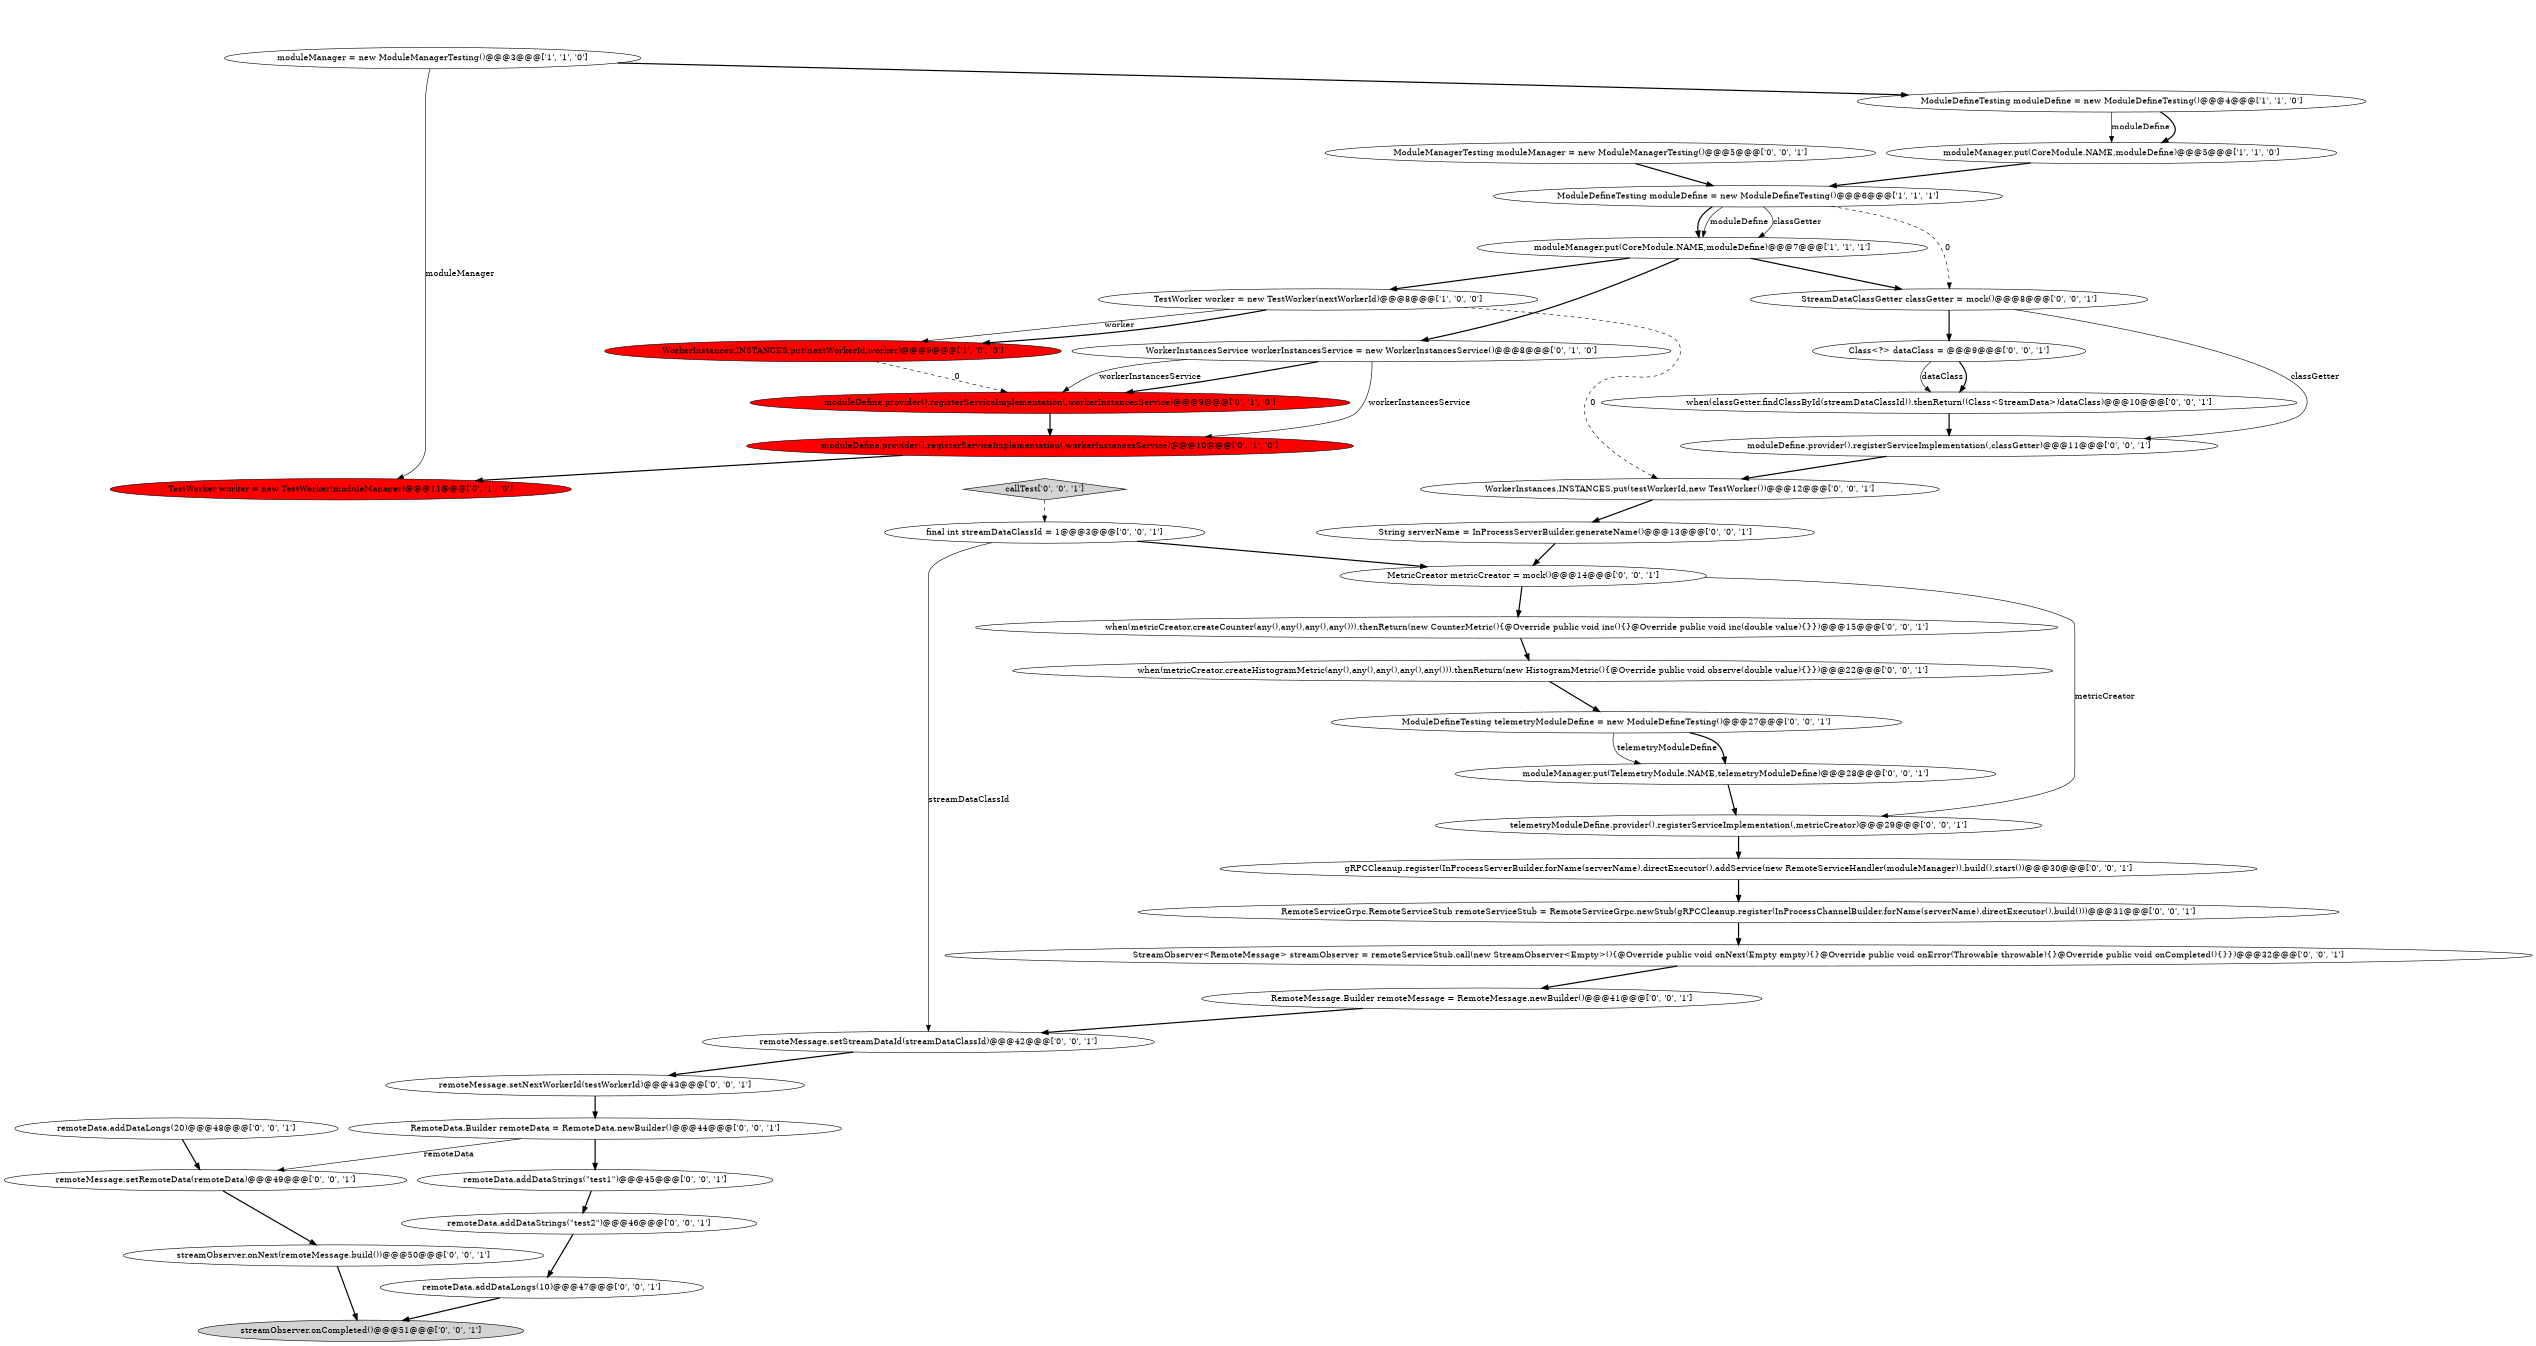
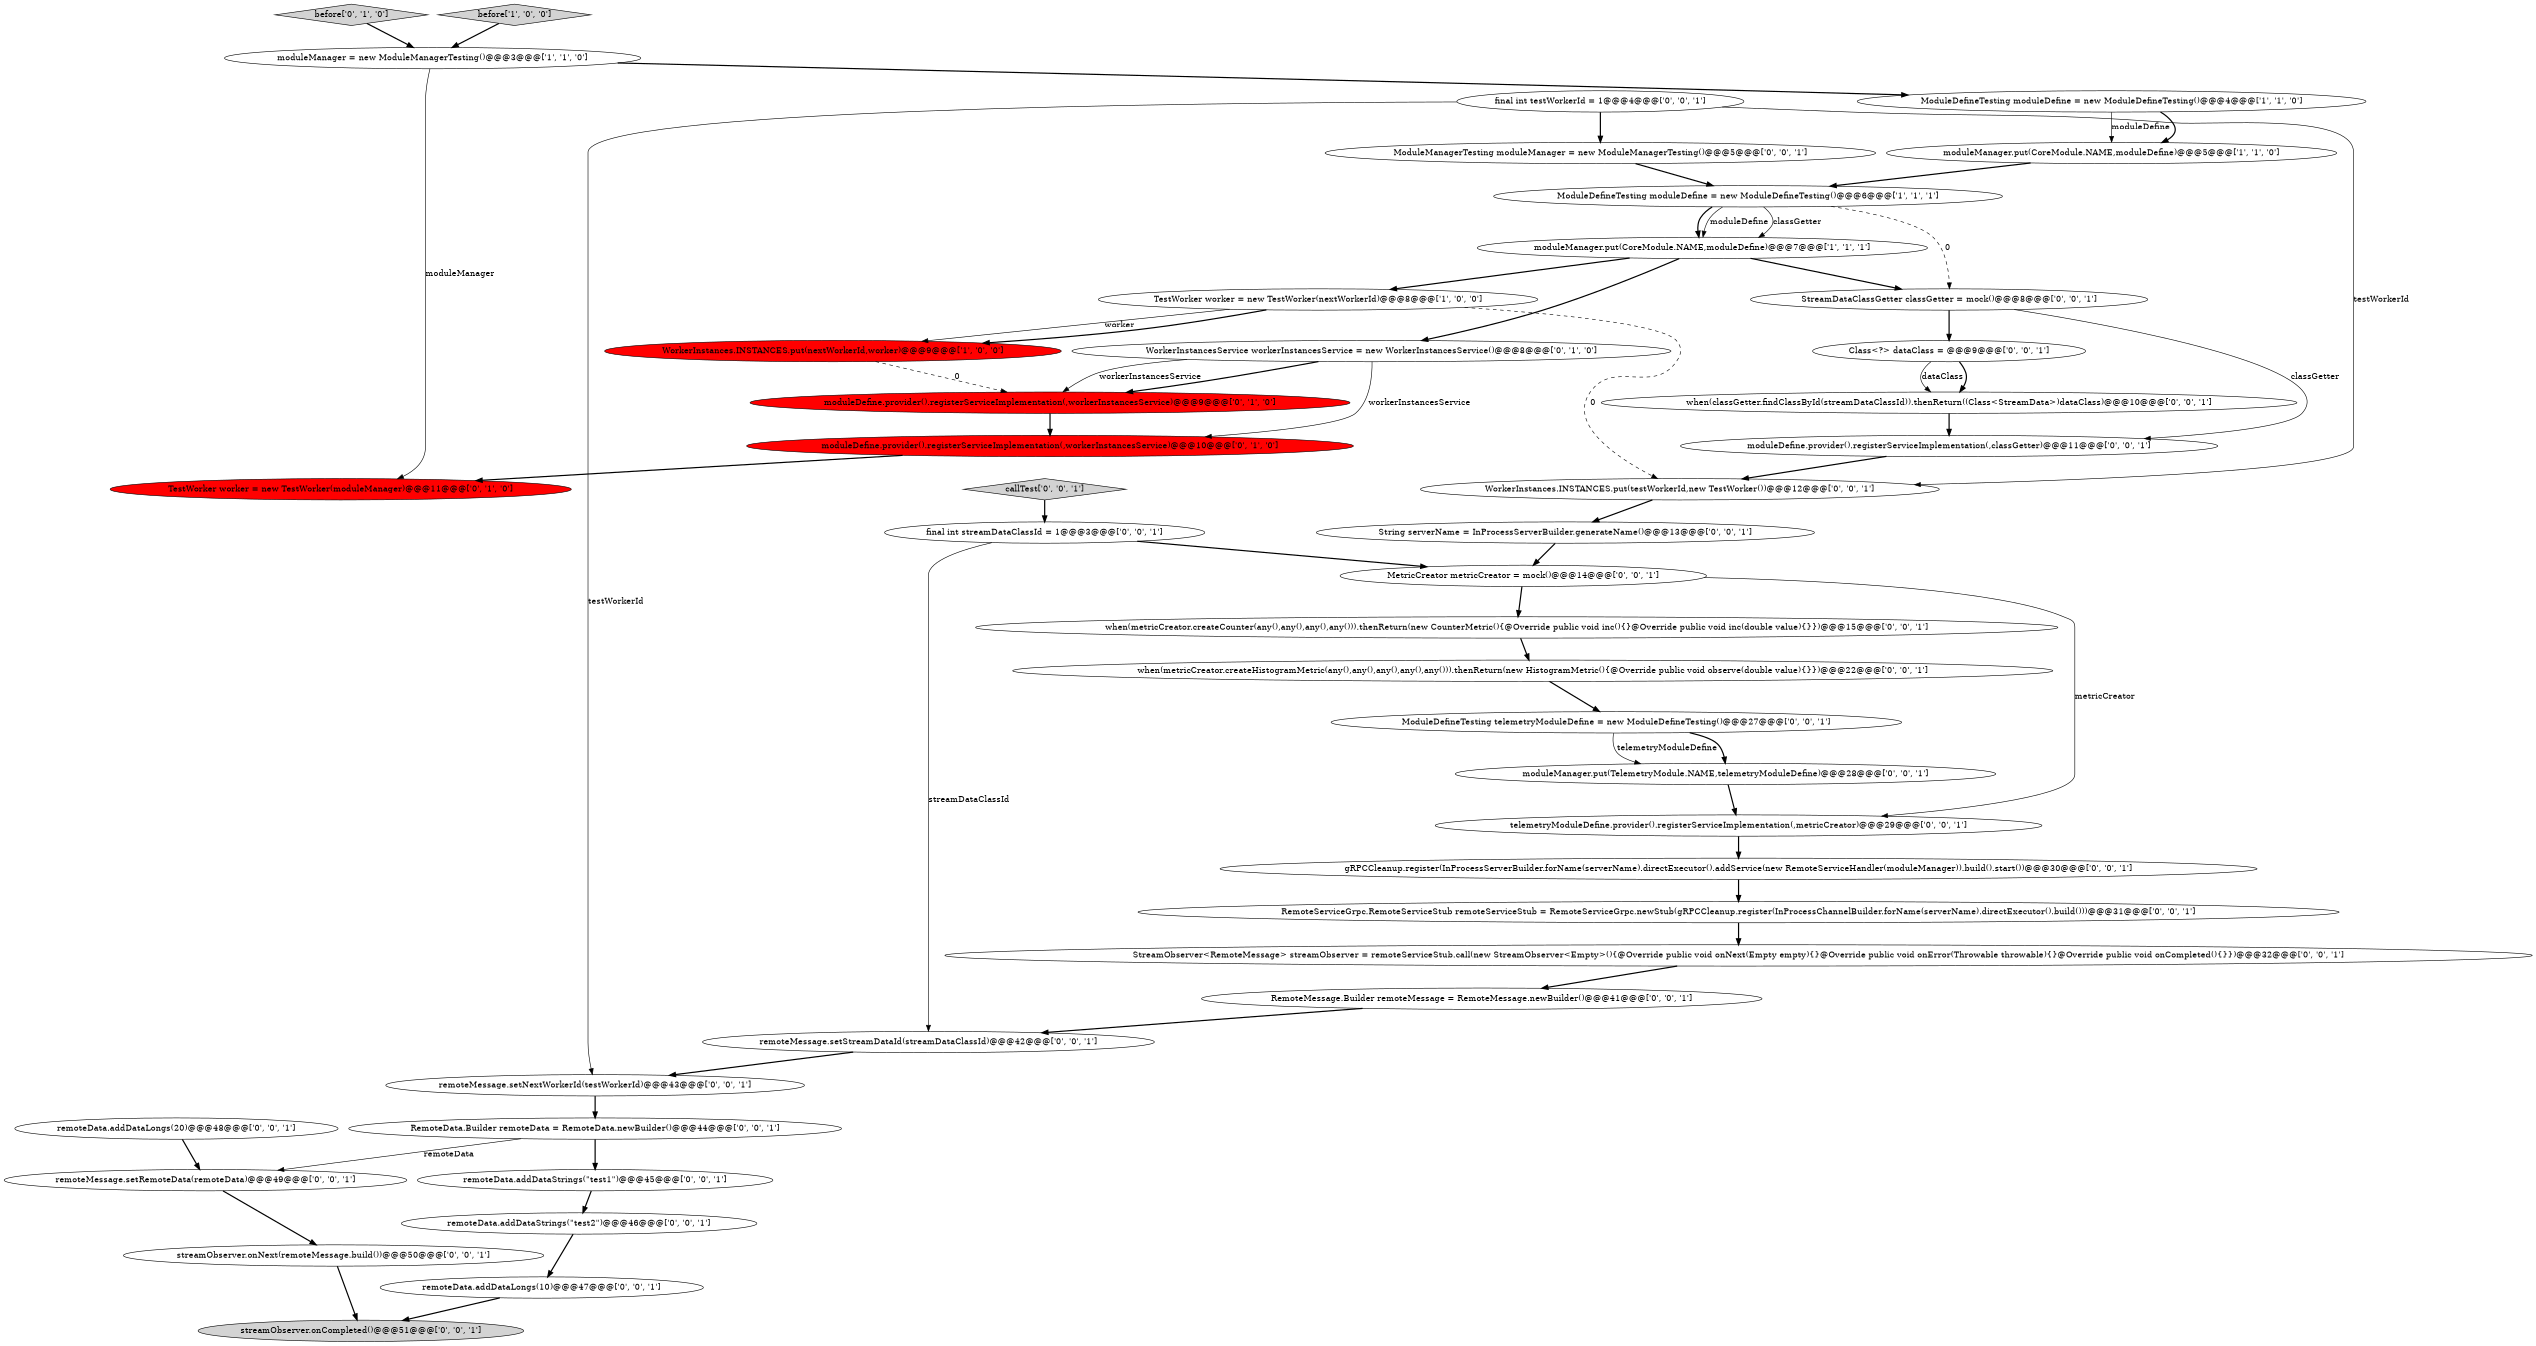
none -> (351, 15)
none -> (514, 15)
none -> (1600, 101)
(1045, 508) -> (1045, 508)
